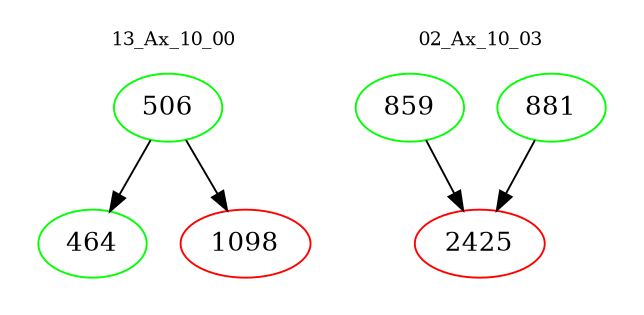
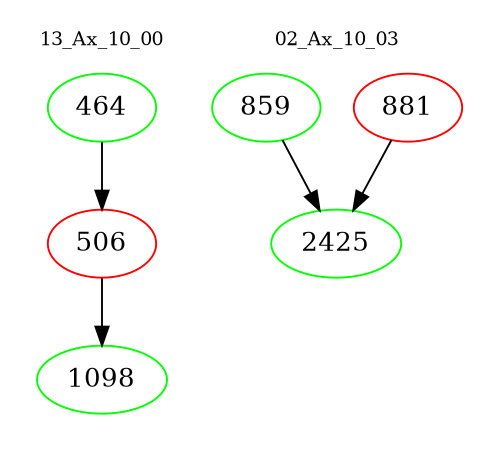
(168, 108) -> (102, 244)
(552, 108) -> (408, 108)
(135, 167) -> (102, 166)
(246, 244) -> (102, 380)
(480, 244) -> (336, 244)
